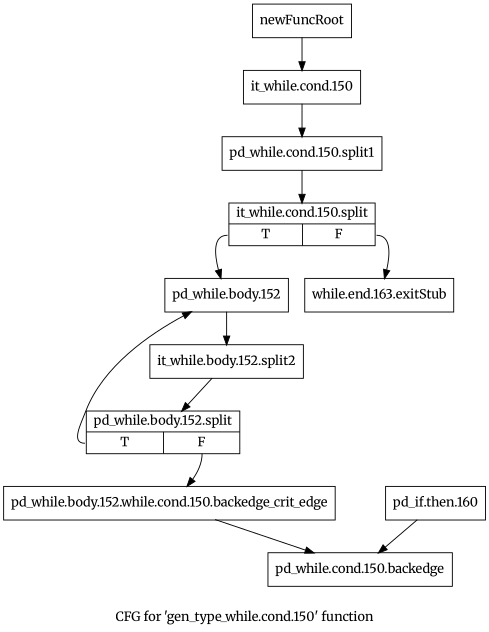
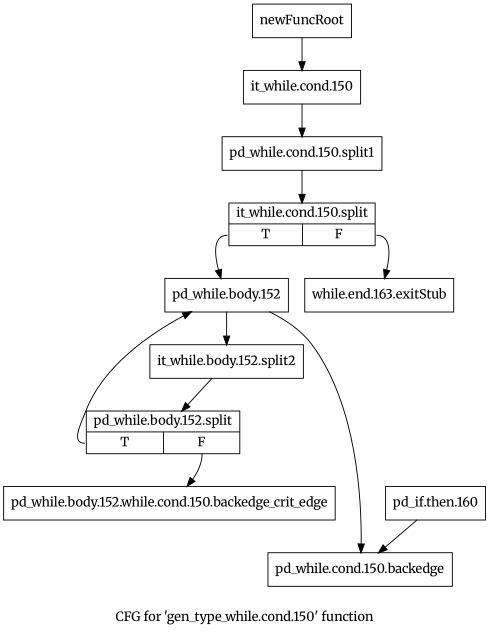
(260, 535) -> (345, 414)
